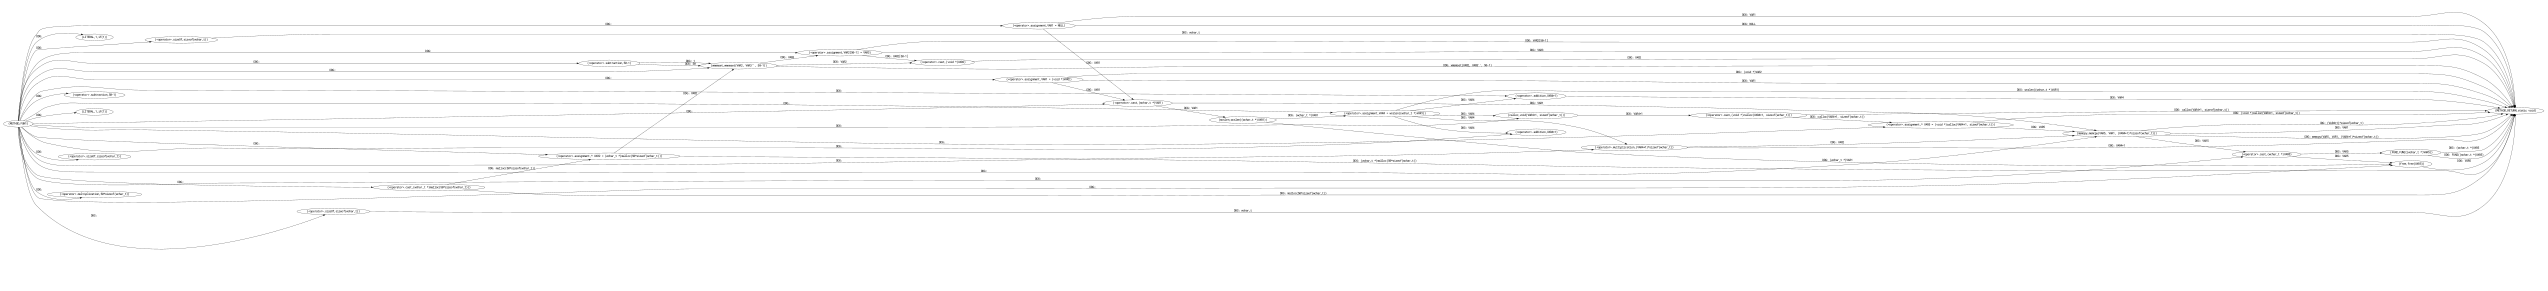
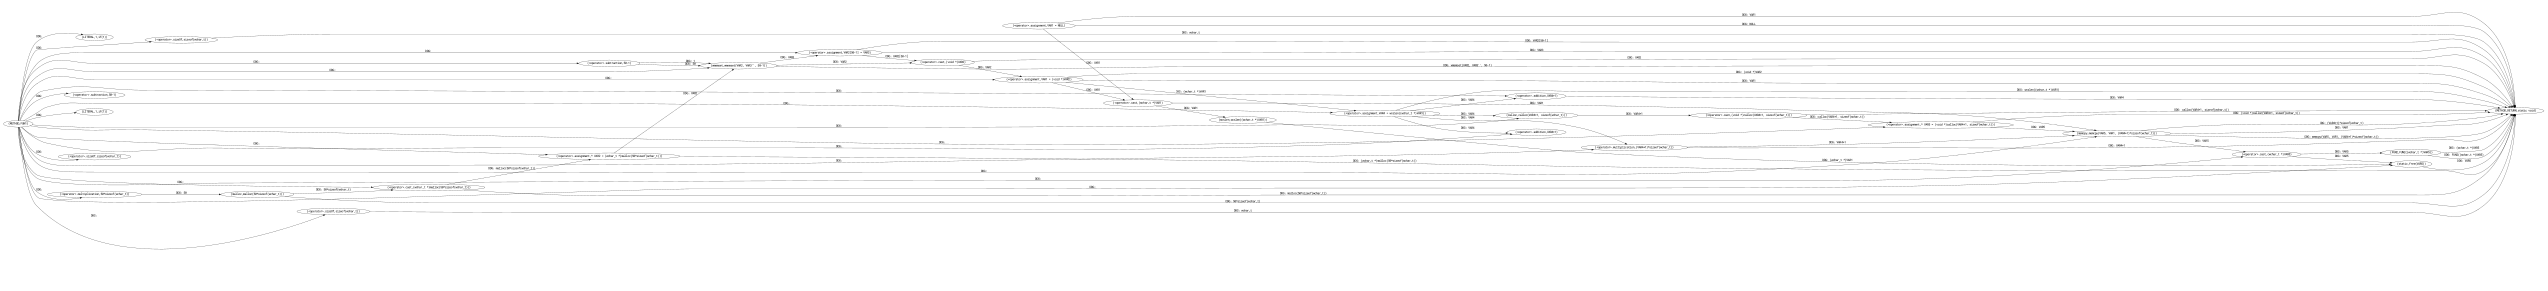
(473, 26) -> none
none -> (989, 71)
(568, 115) -> none
(1536, 115) -> (1536, 115)
(1309, 118) -> (1210, 96)
(1837, 142) -> (1837, 142)
(2411, 164) -> (2411, 164)
none -> (257, 194)
